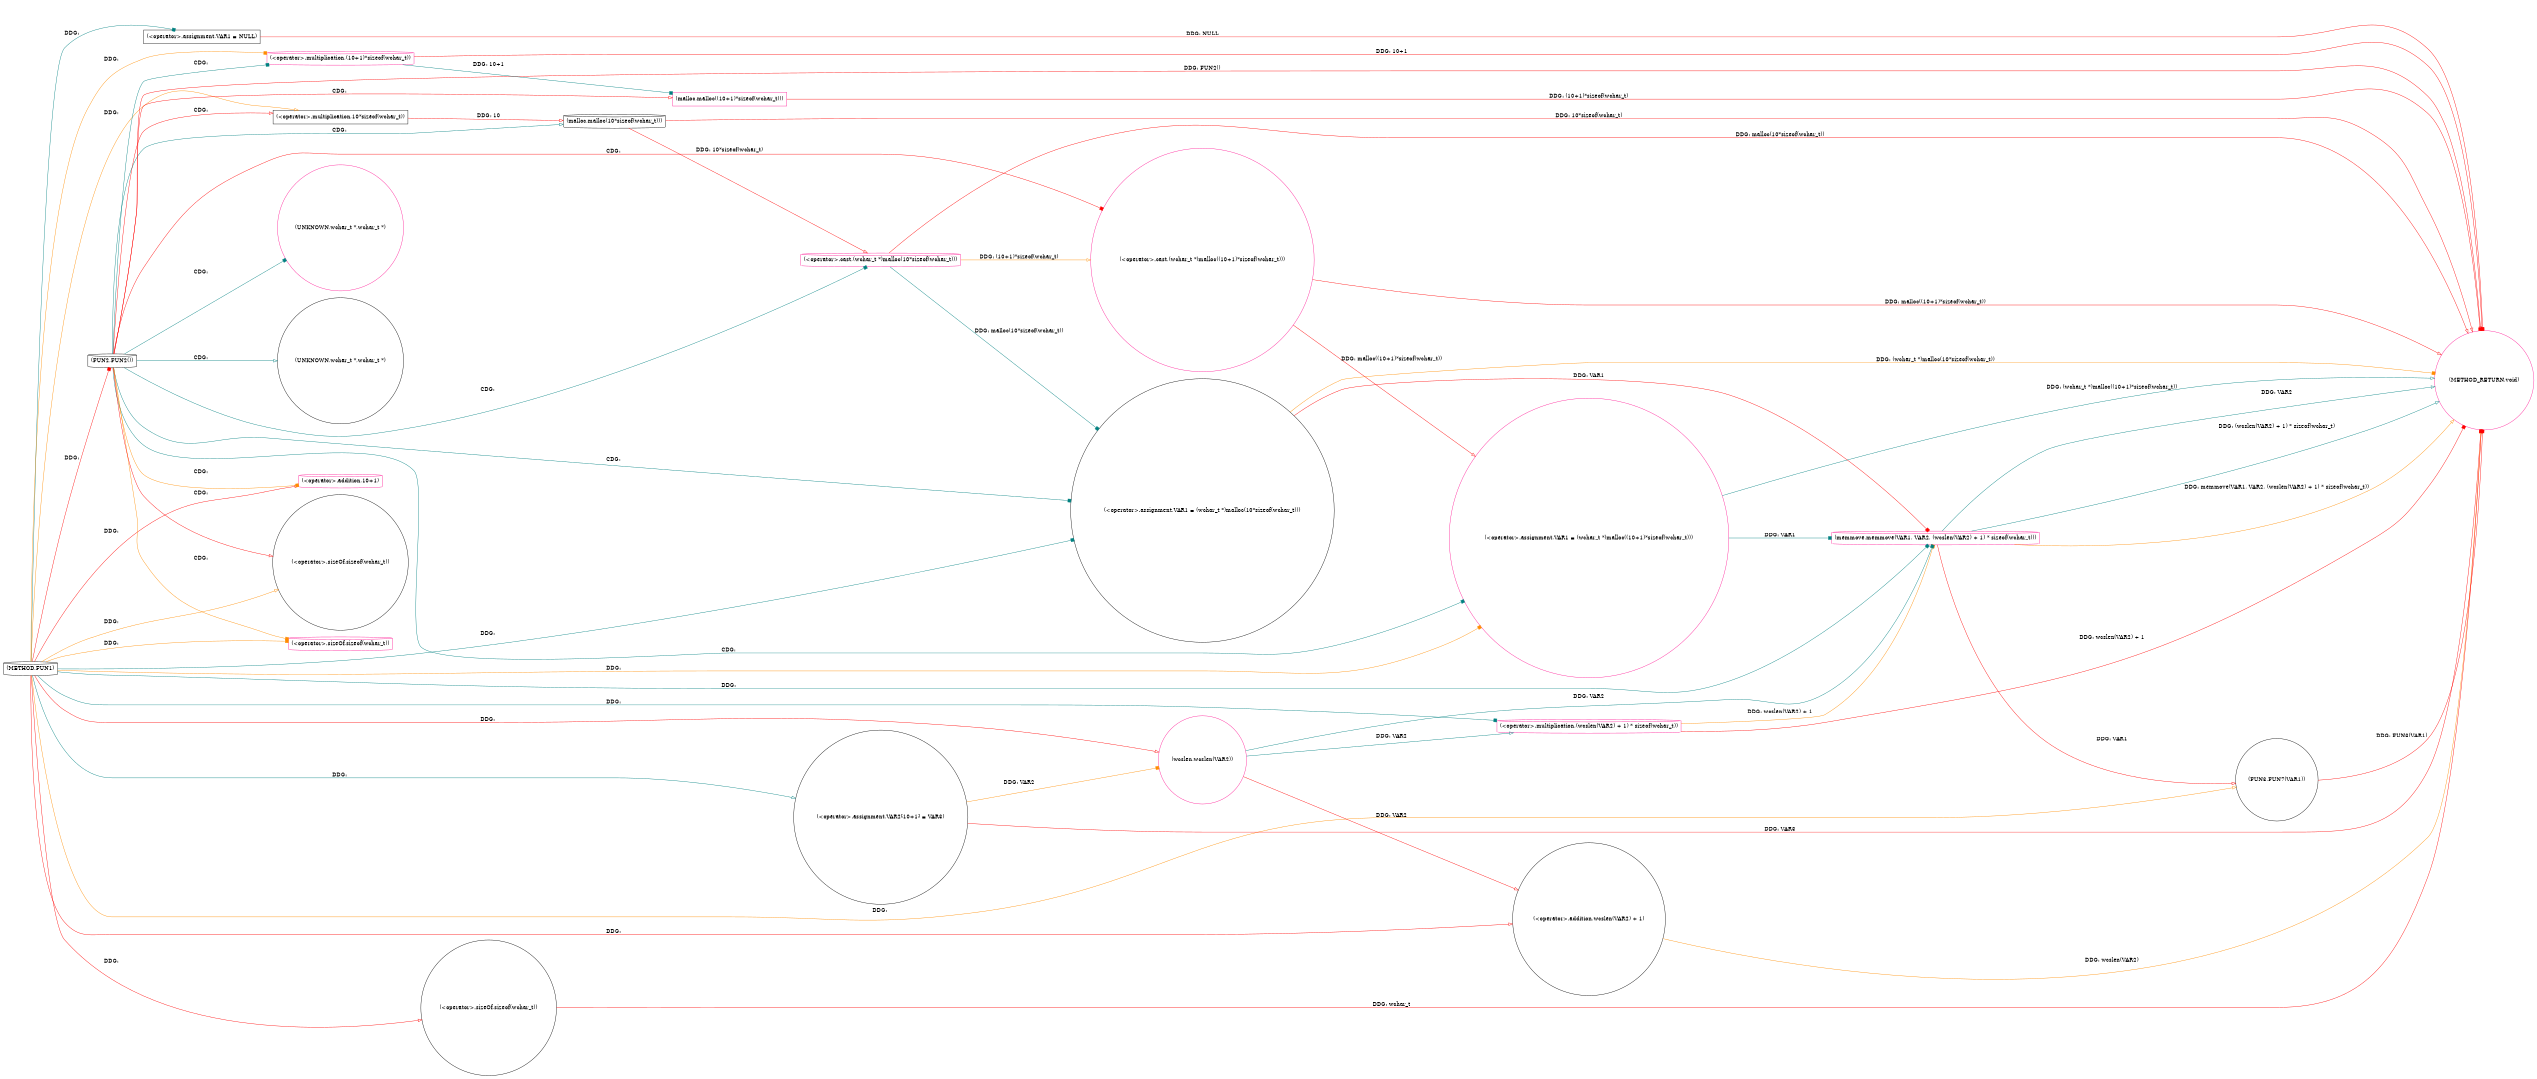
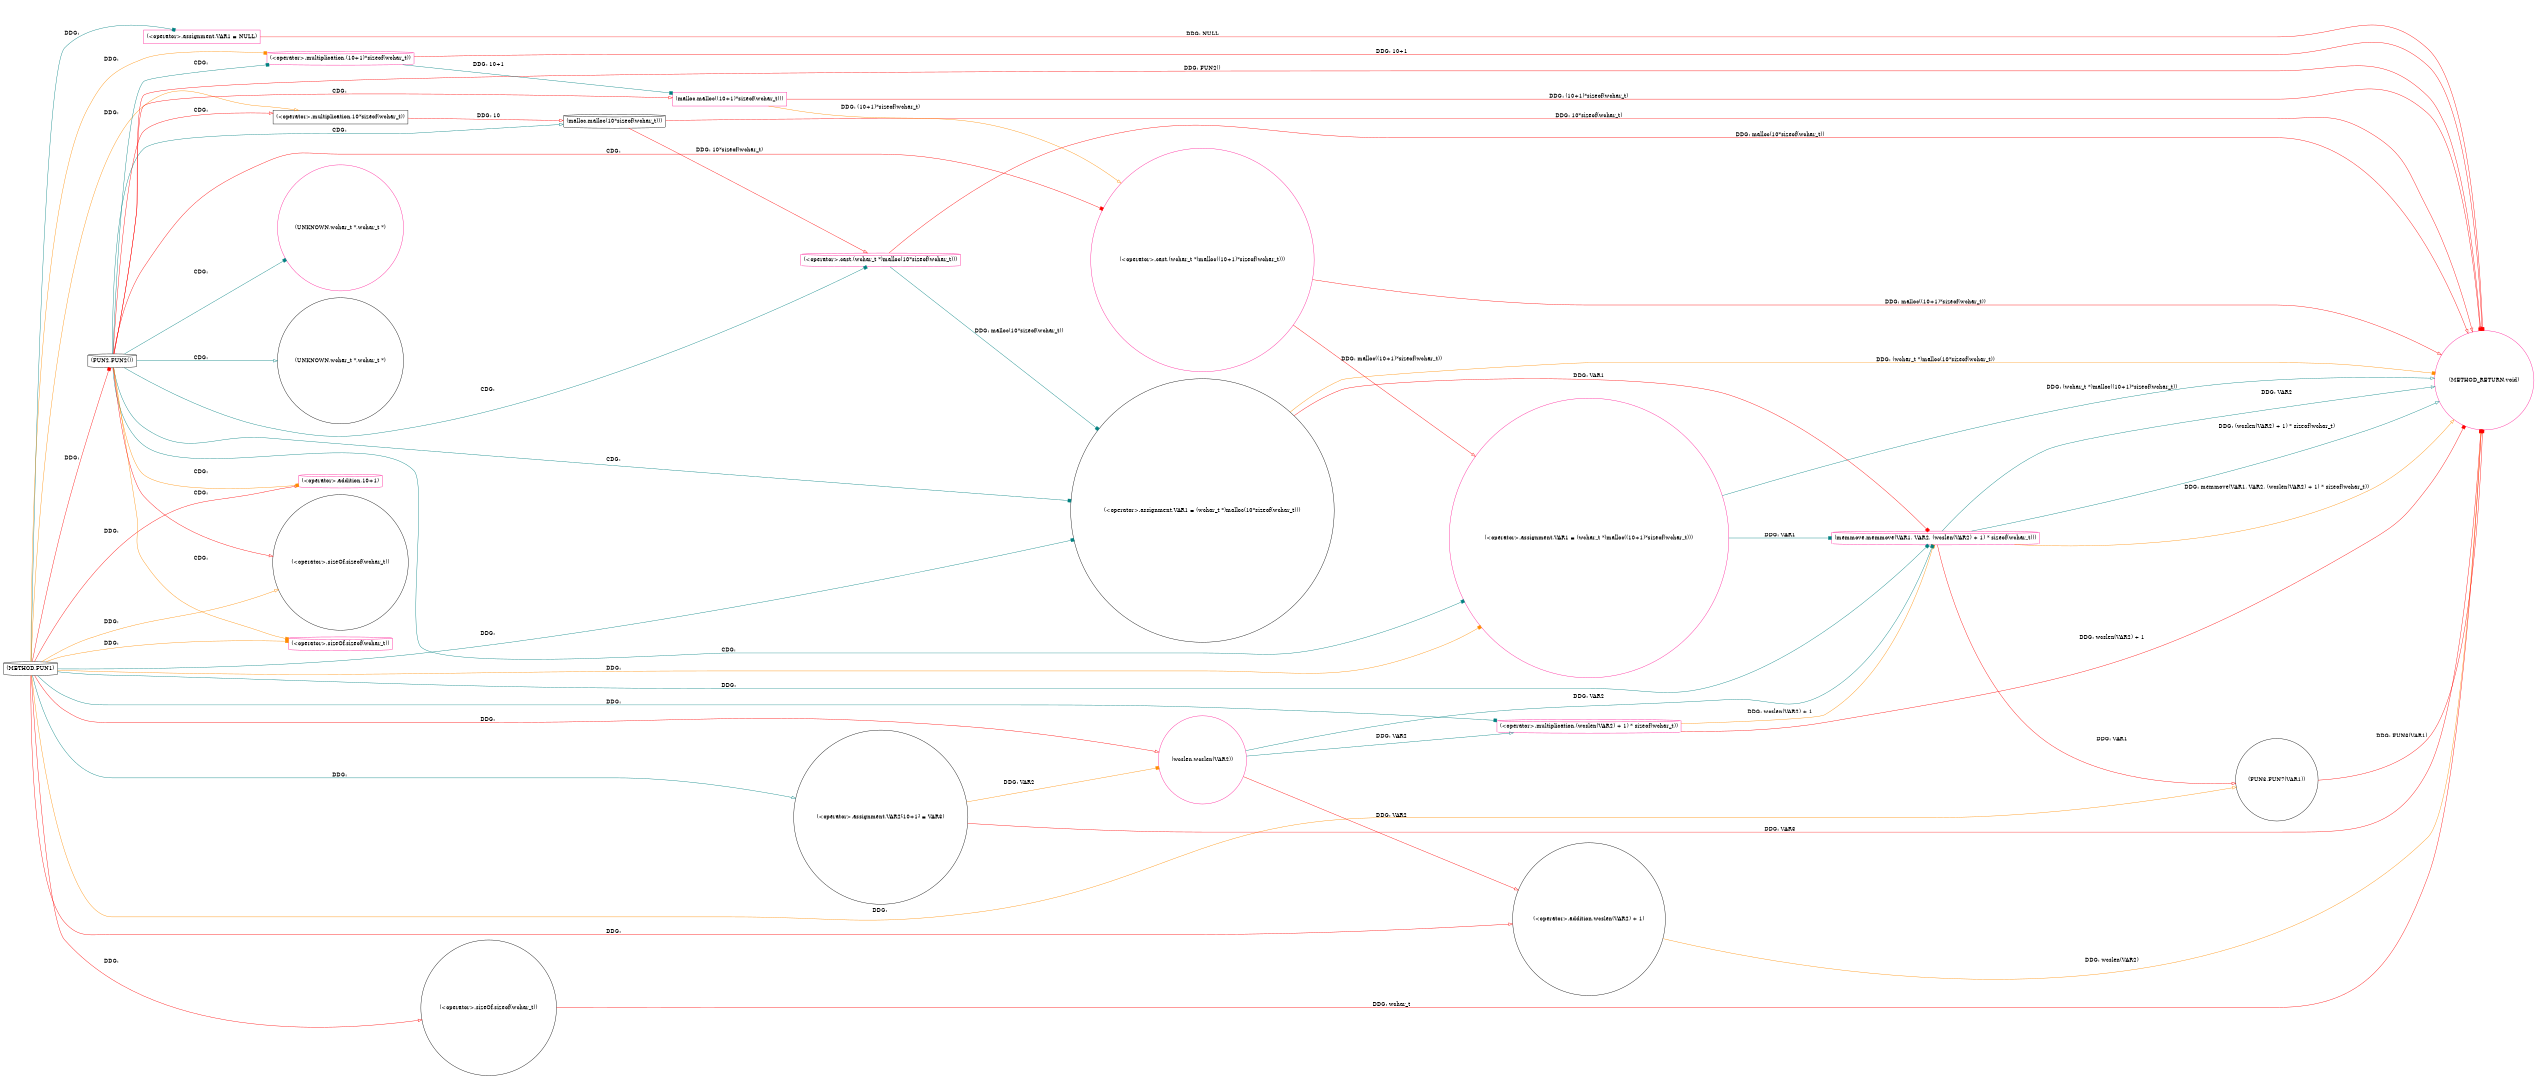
(202, 37) -> (202, 37)
(1024, 260) -> (967, 121)
